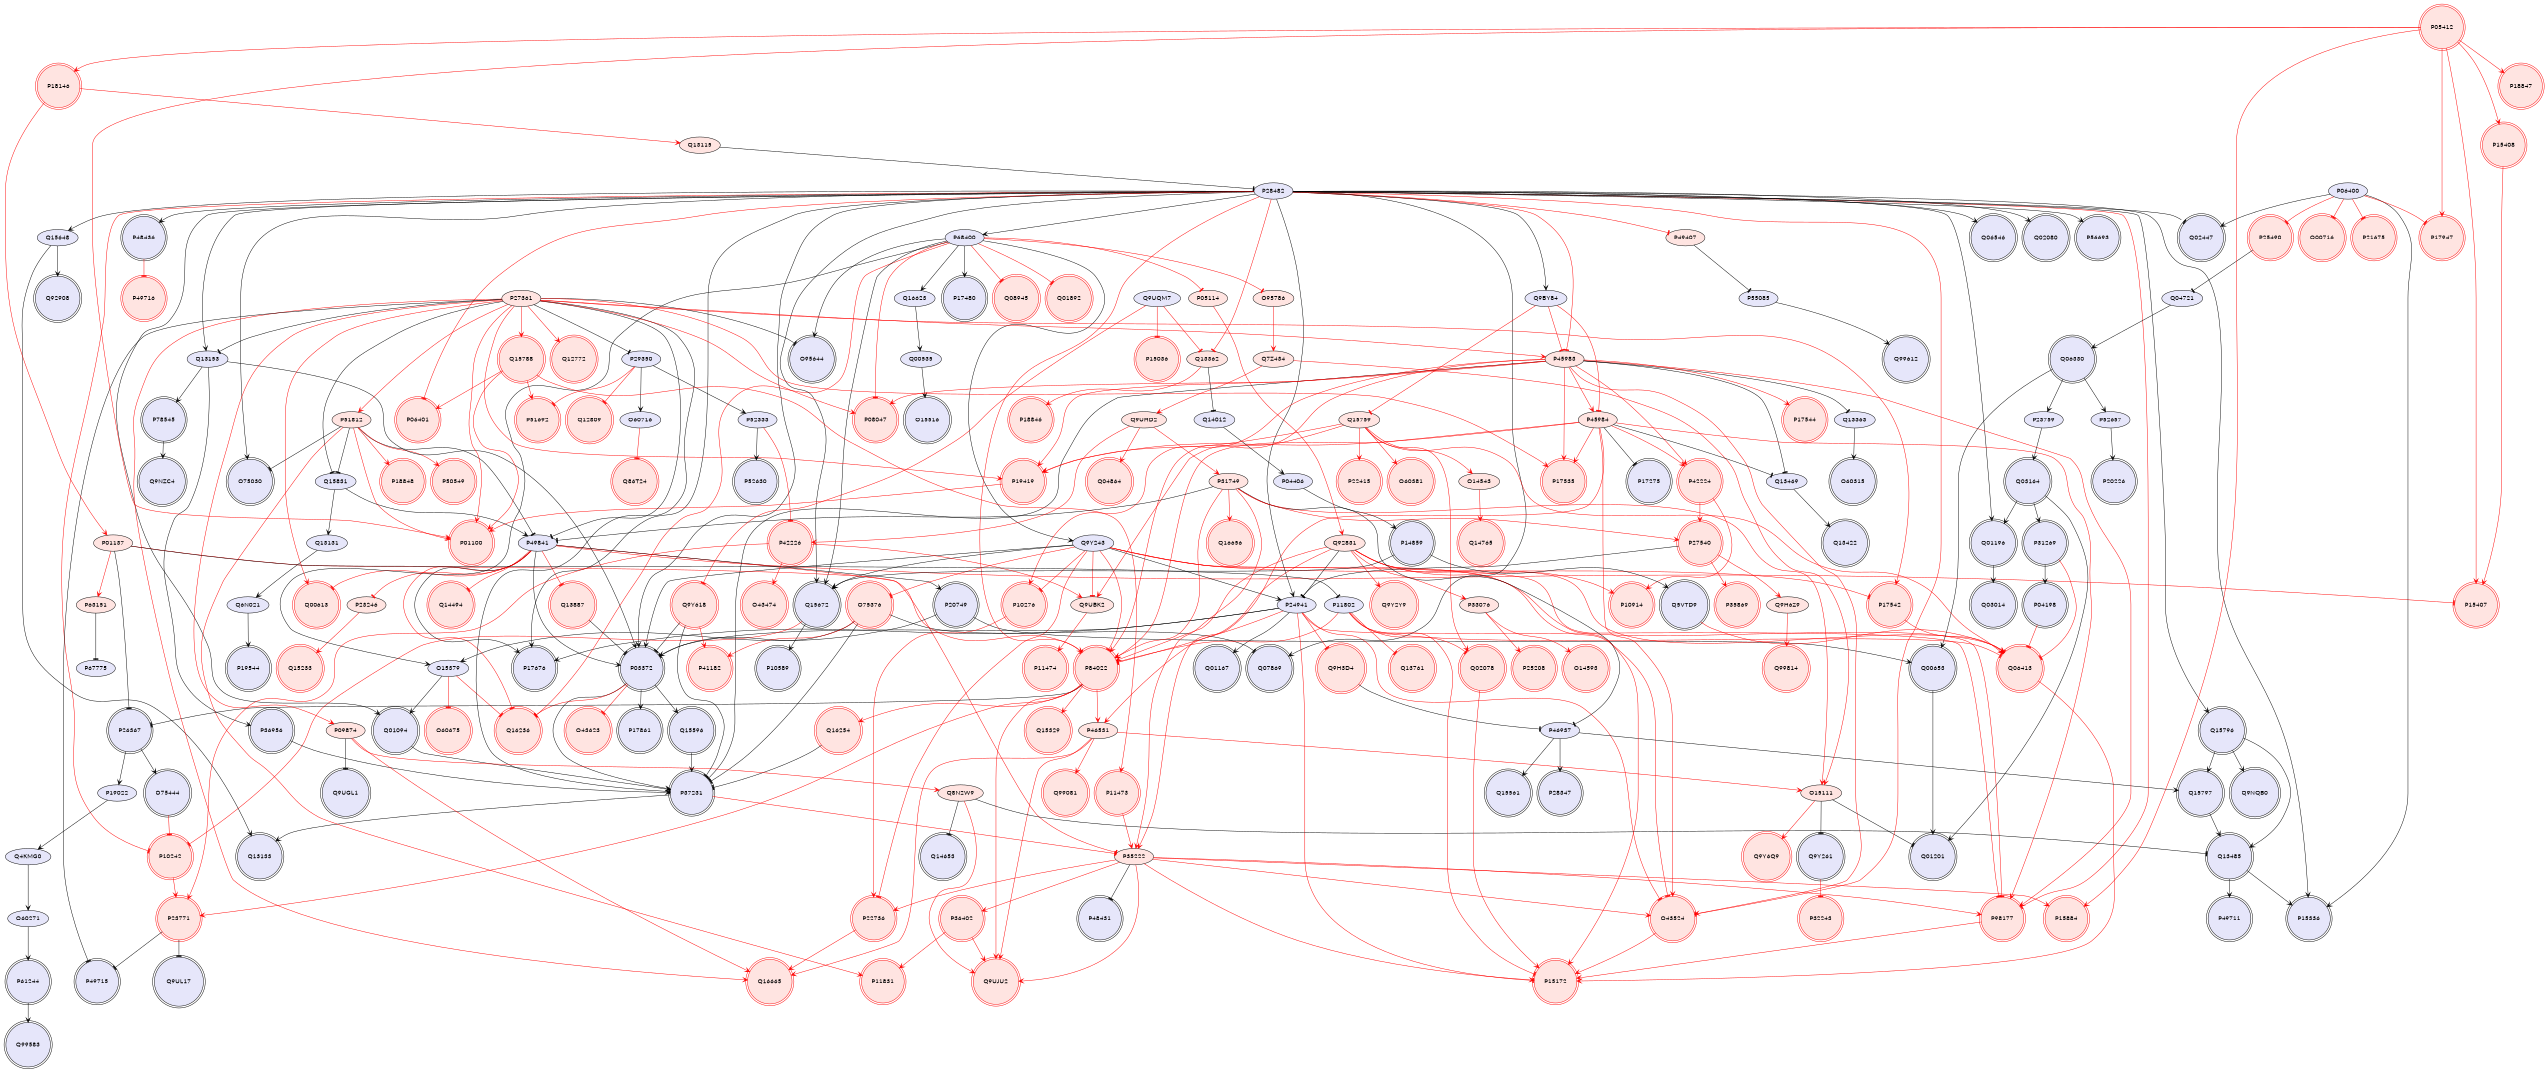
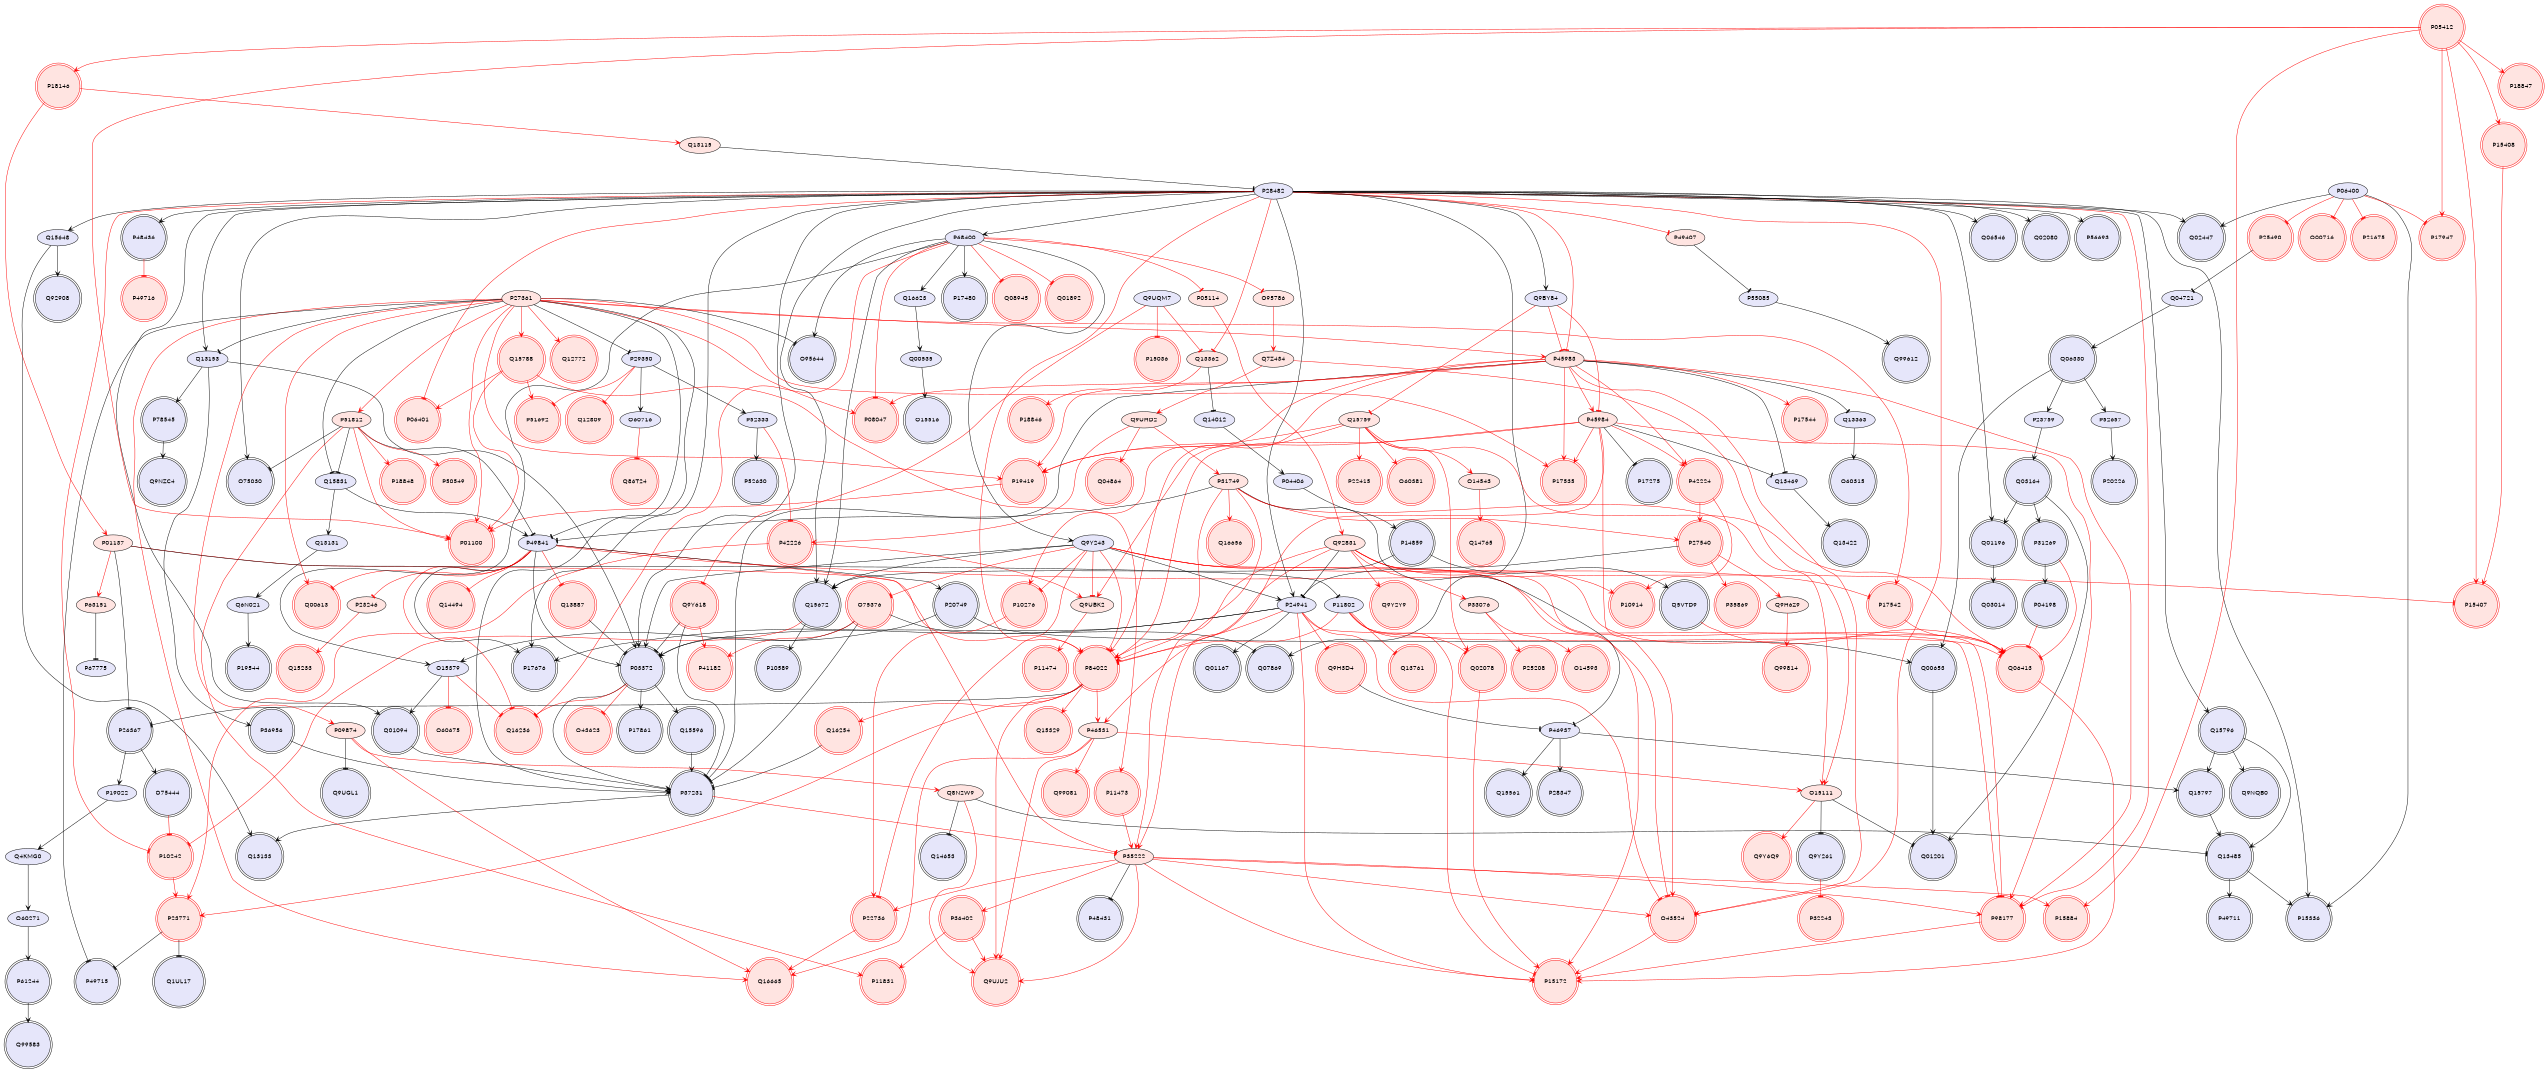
(1738, 198) -> (1738, 198)
(764, 605) -> none
(179, 982) -> (179, 982)
